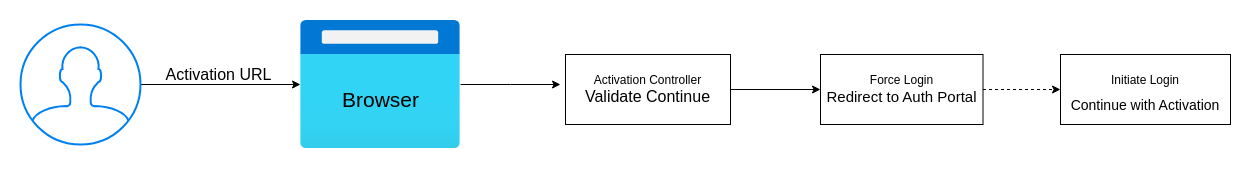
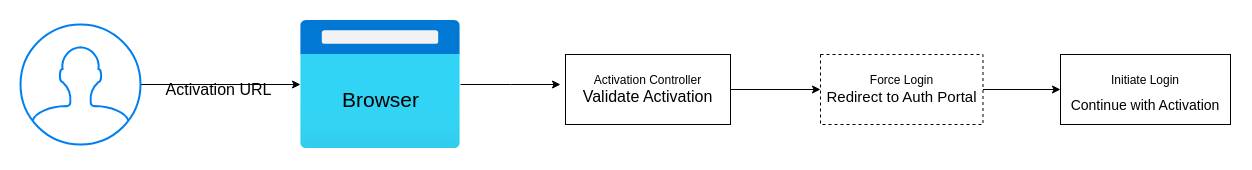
(218, 75) -> (218, 90)
(648, 90) -> (648, 90)
(902, 90) -> (902, 90)
(1018, 90) -> (1018, 90)
